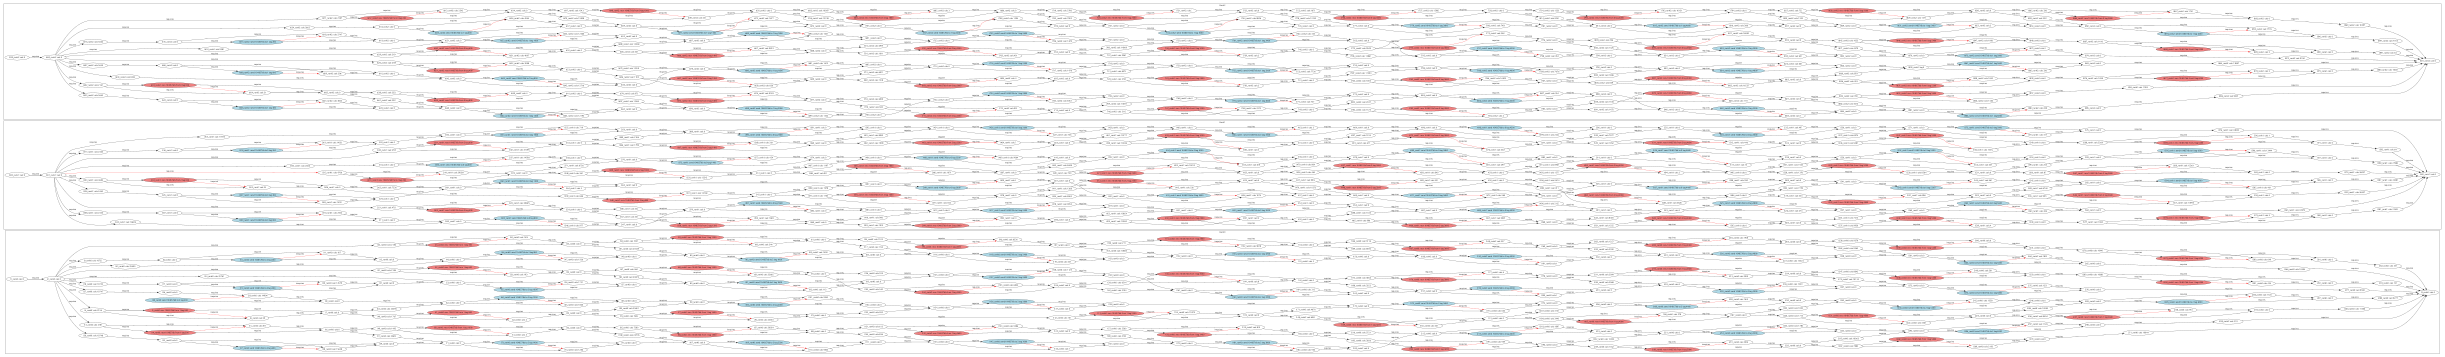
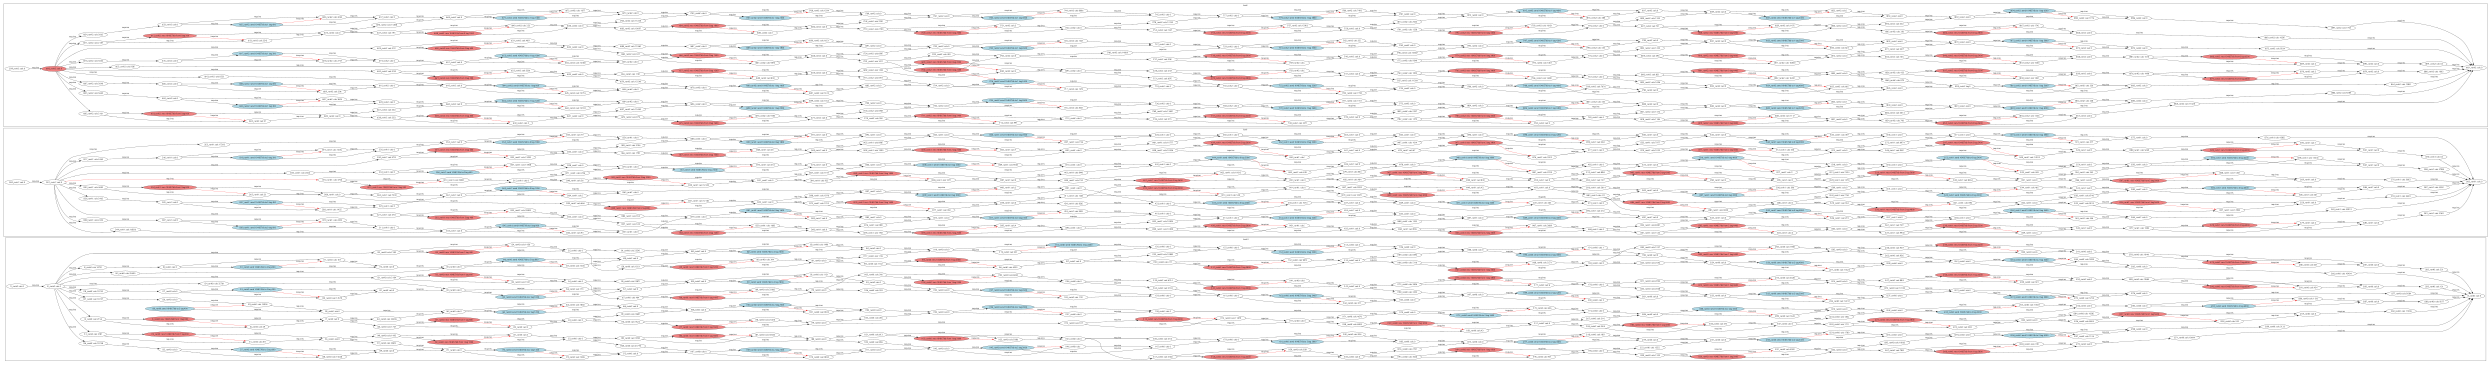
(662, 39) -> (658, 59)
(977, 52) -> (971, 75)
(54, 58) -> (54, 69)
(1037, 258) -> (1037, 249)
(2065, 305) -> none
